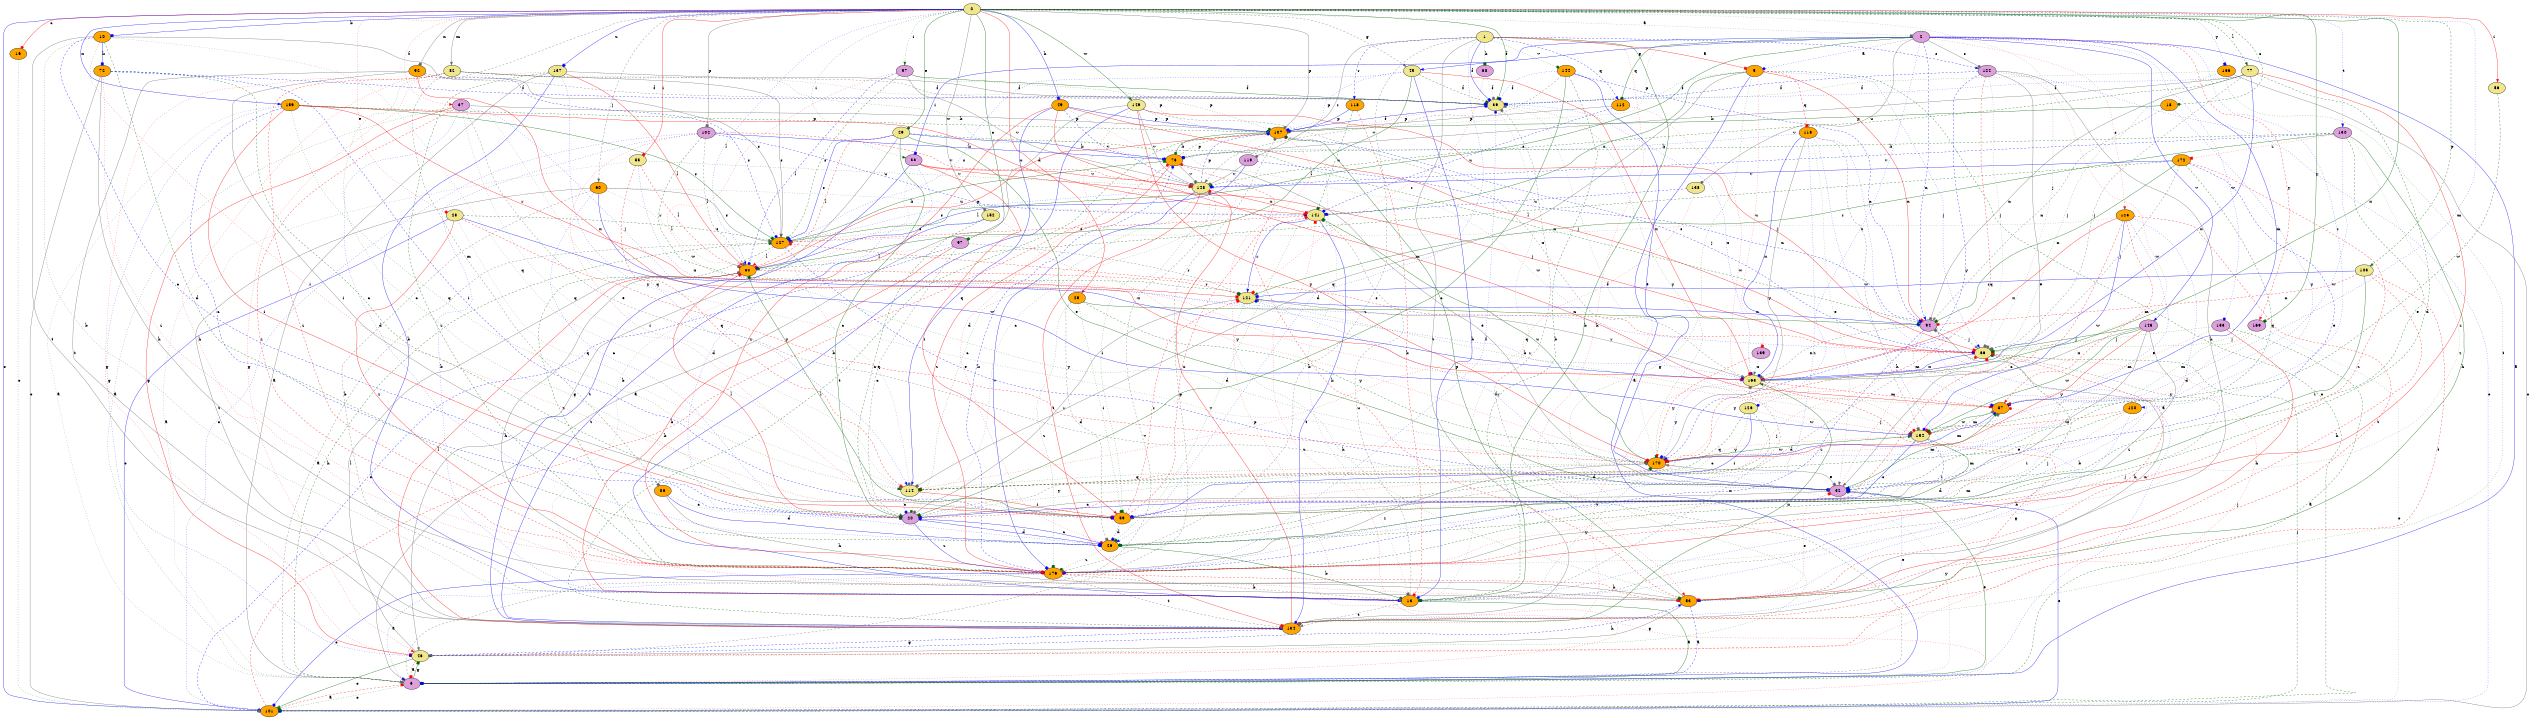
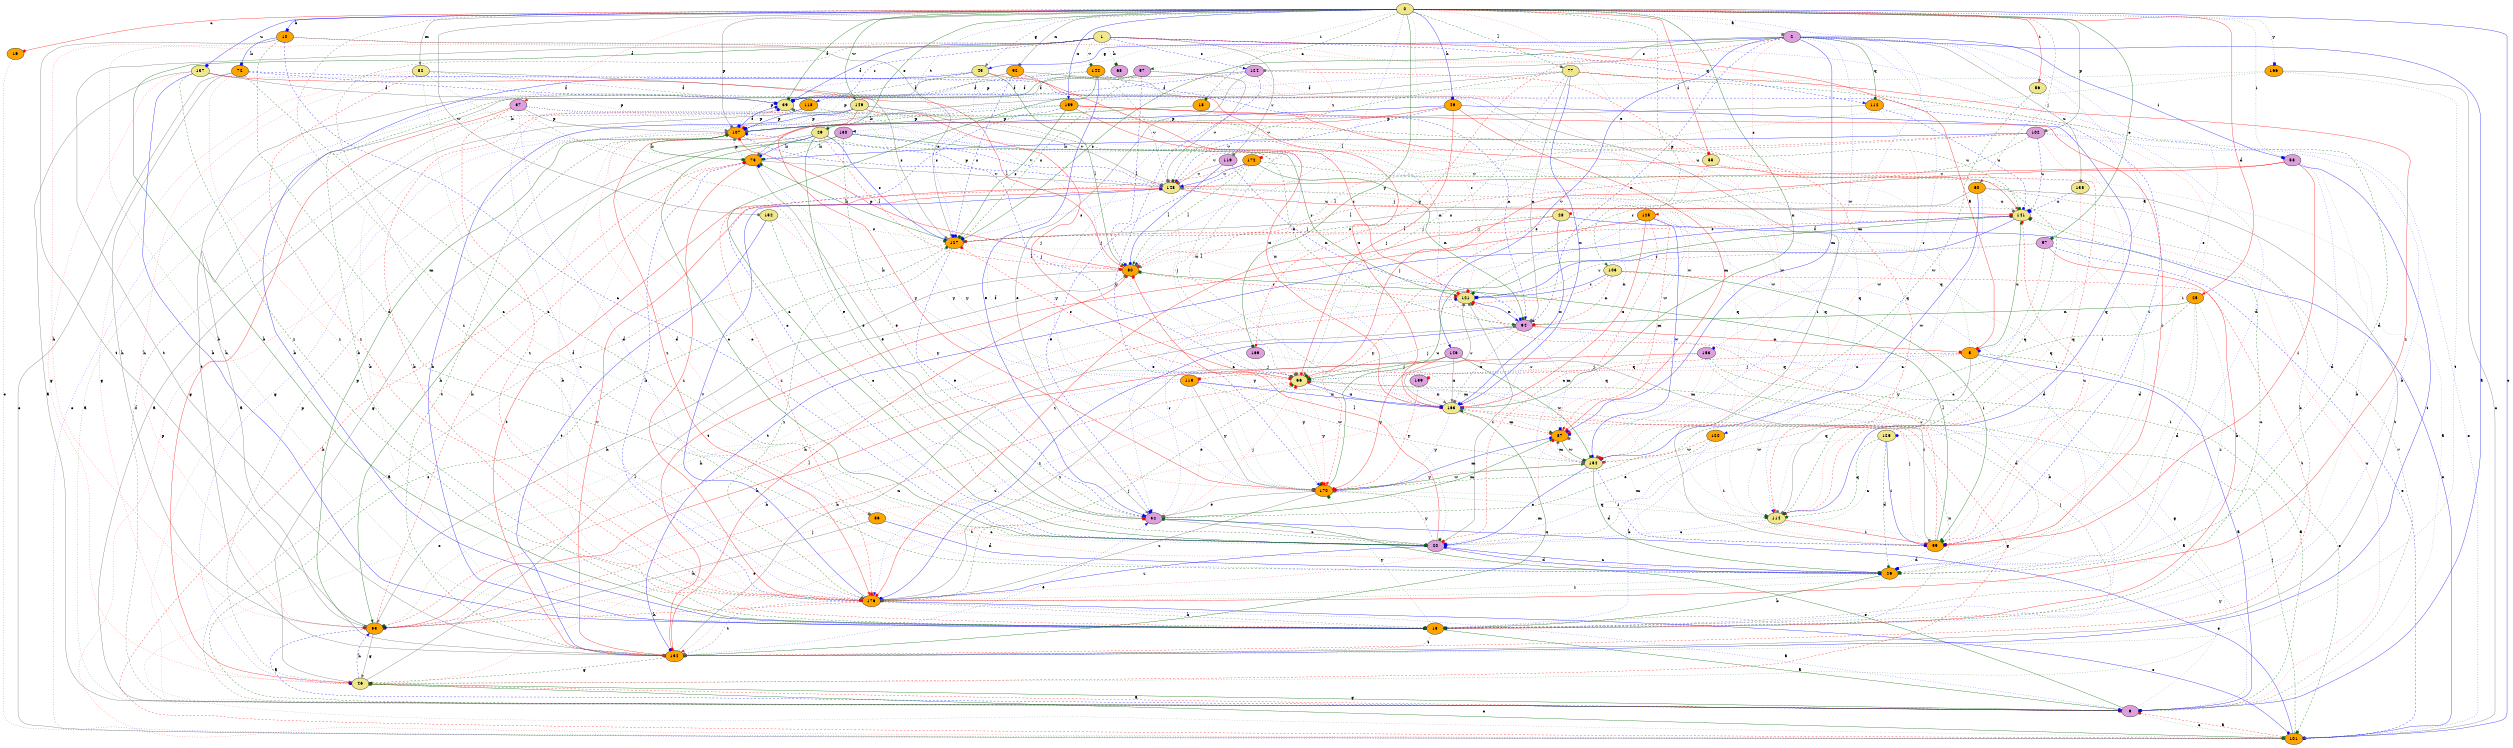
(2264, 146) -> (1296, 57)
(1893, 162) -> (1745, 339)
(998, 330) -> (748, 259)
(1356, 397) -> (2085, 605)
(329, 463) -> (428, 477)
(1541, 485) -> (1973, 440)
(1480, 522) -> (1177, 369)
(2036, 561) -> (1036, 311)
(857, 642) -> (519, 674)
